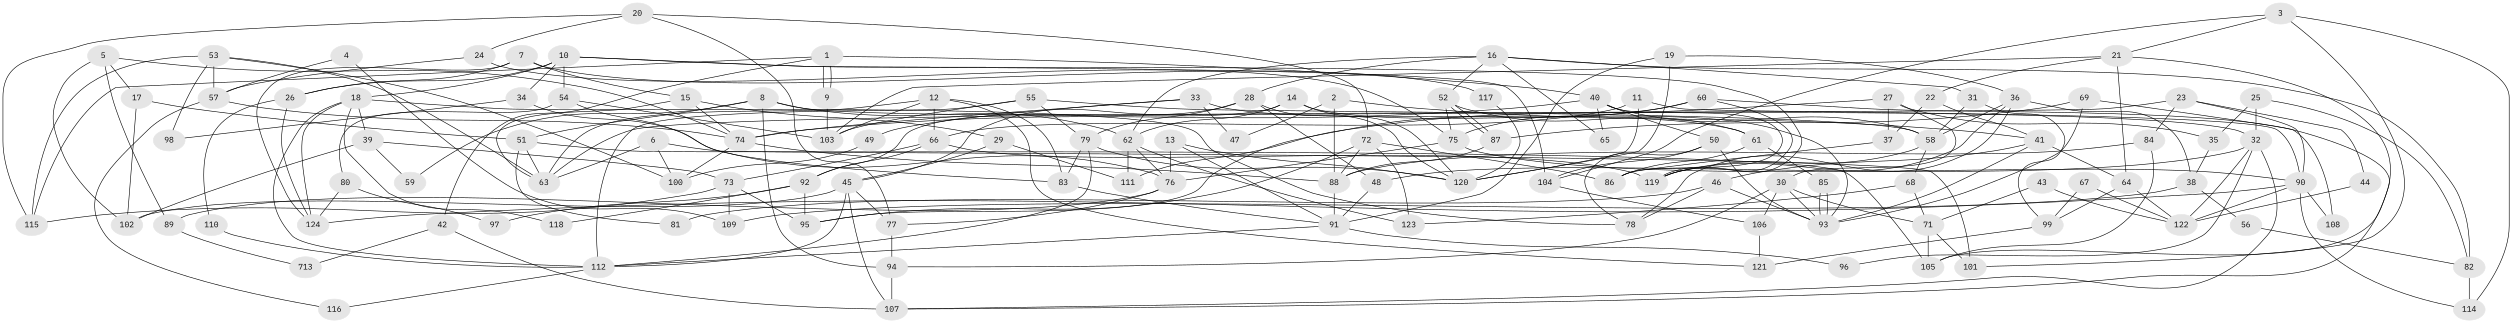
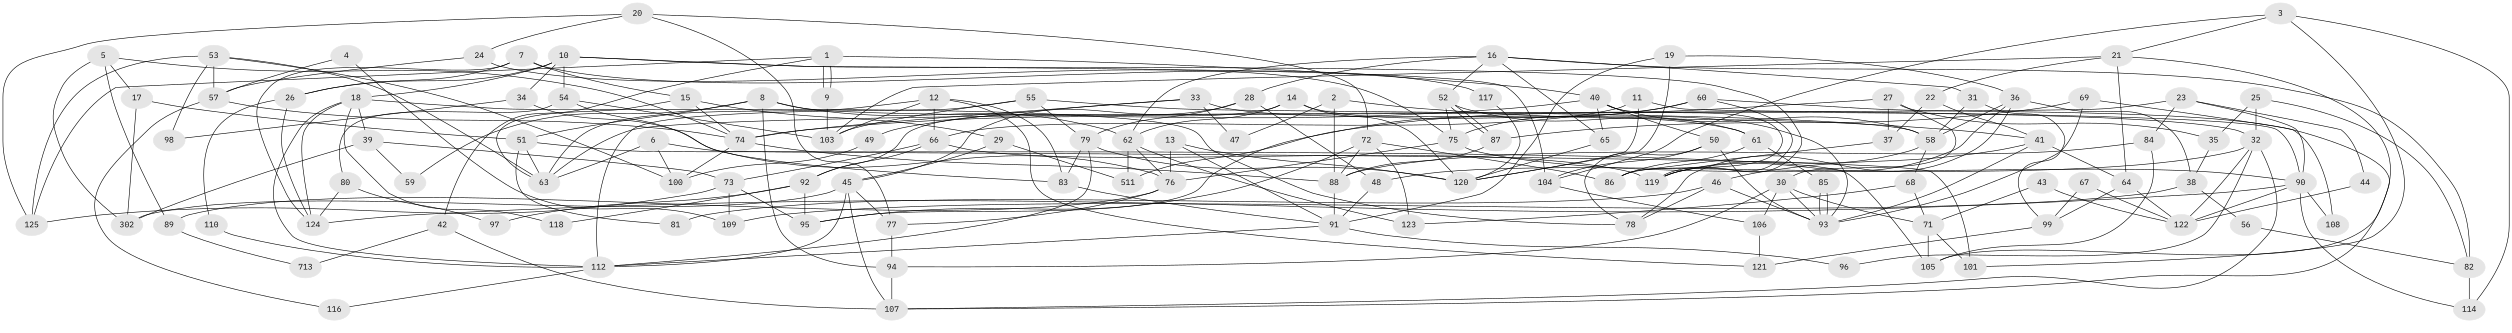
(1387, 130) -> (1533, 162)
(1128, 183) -> (1128, 183)
(32, 225) -> (32, 225)
(127, 225) -> (127, 225)
